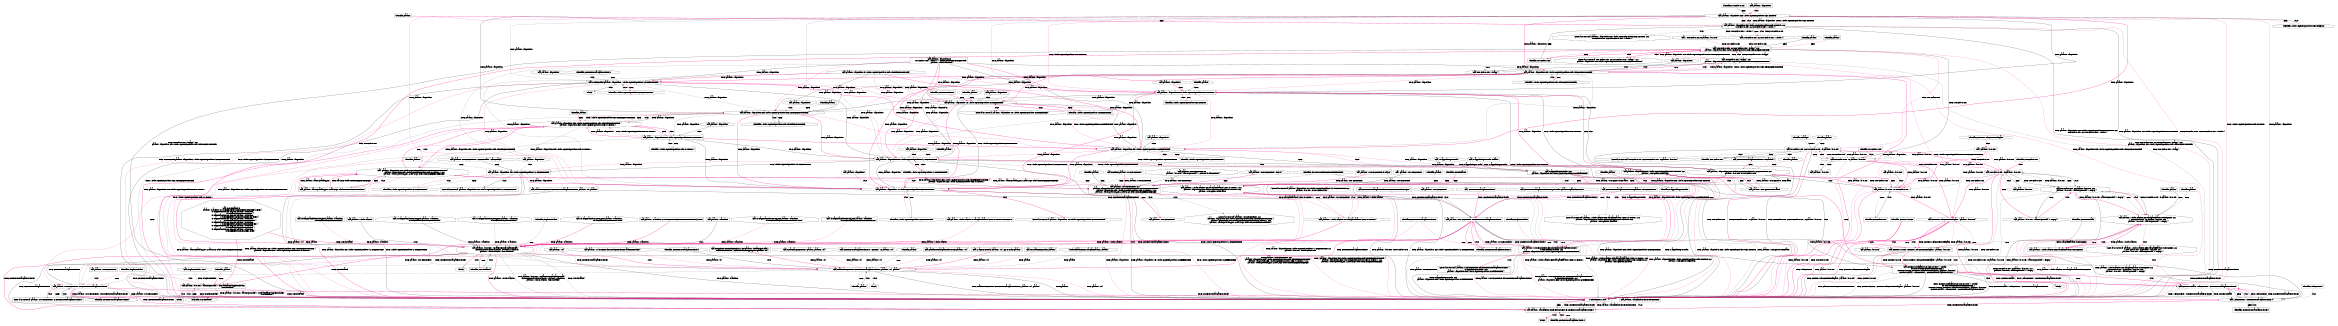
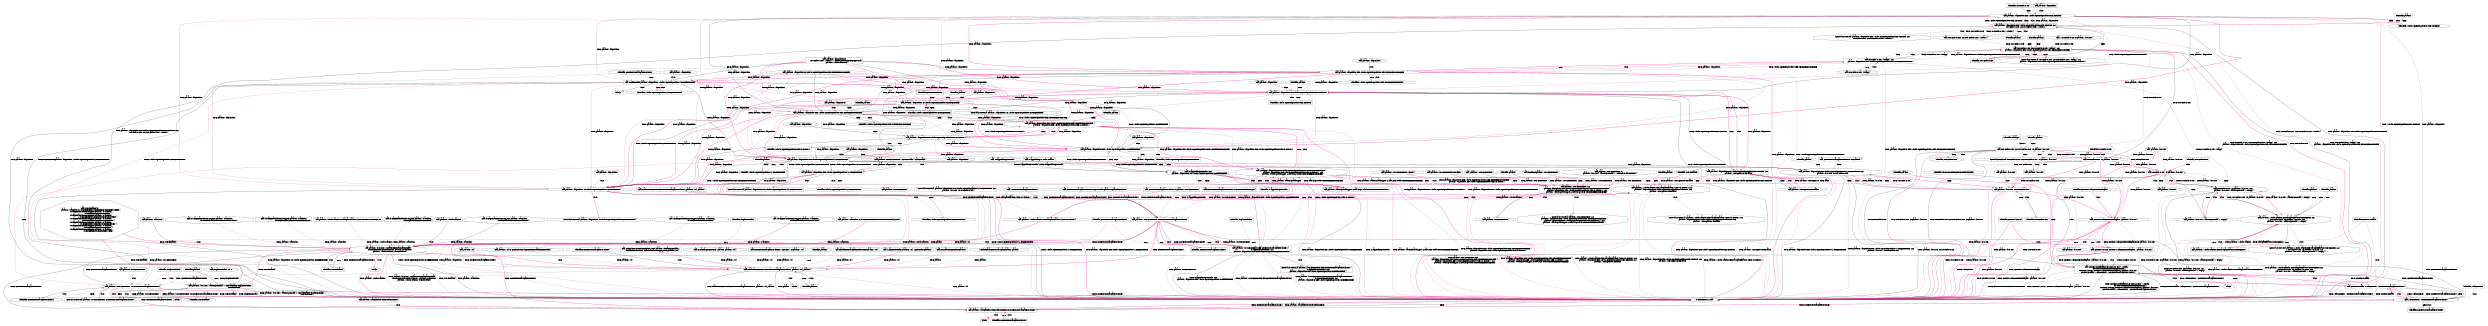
(1986, 143) -> (2101, 204)
